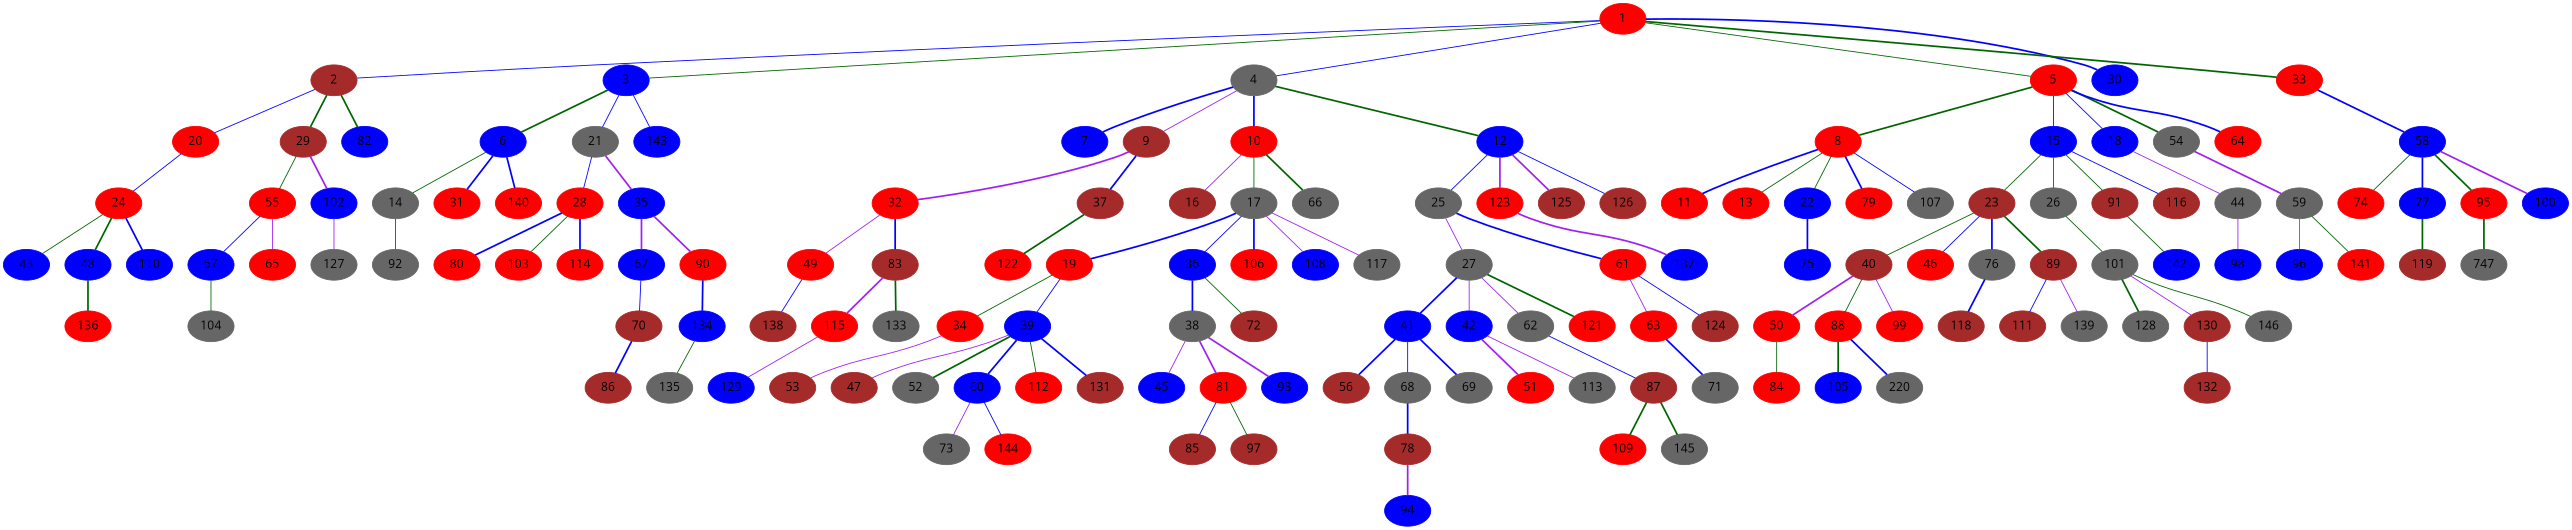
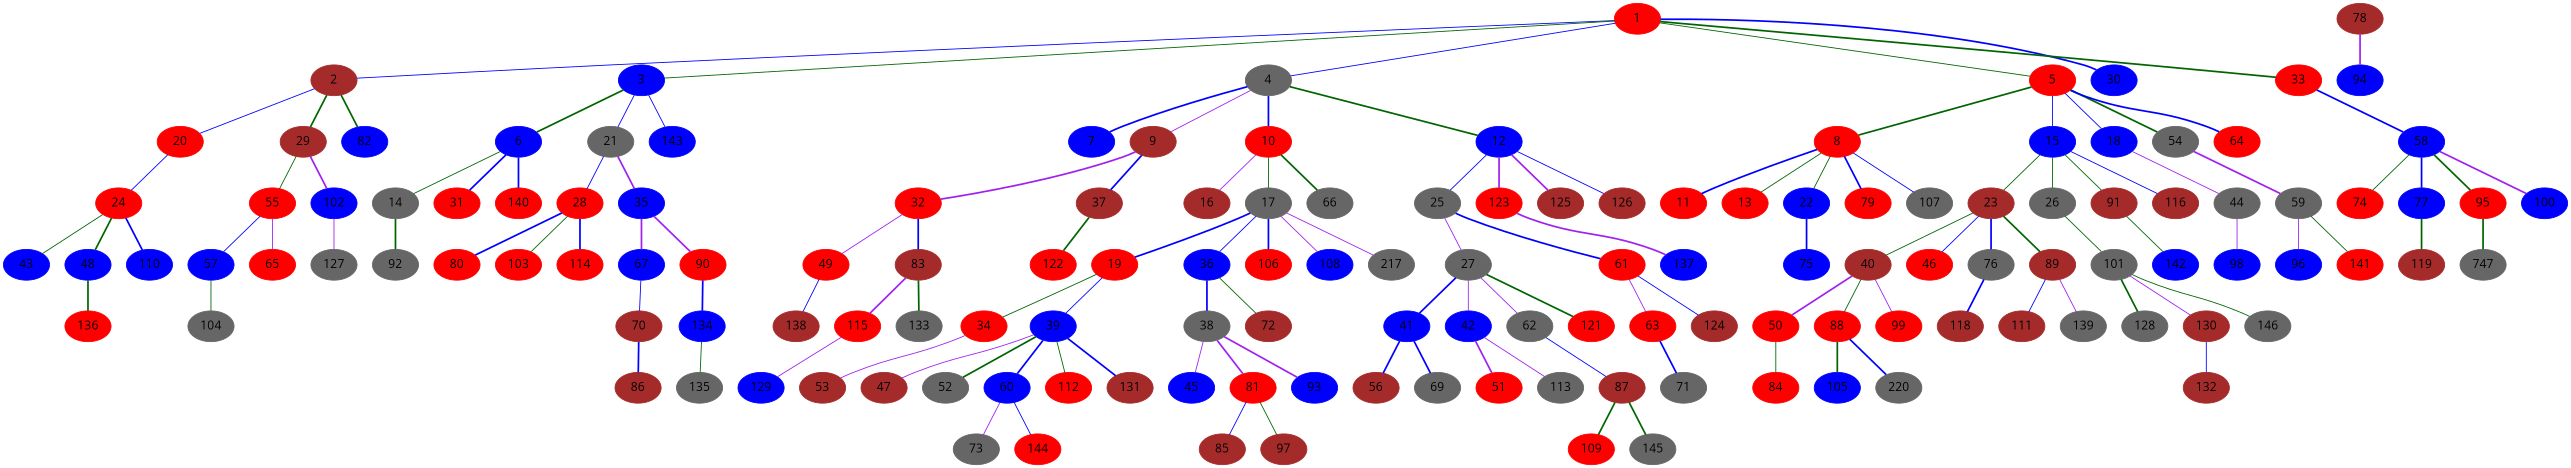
(395, 234) -> (395, 234)
(1377, 265) -> (1391, 265)
(1408, 388) -> none
